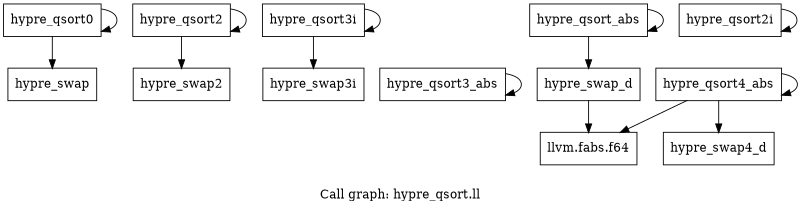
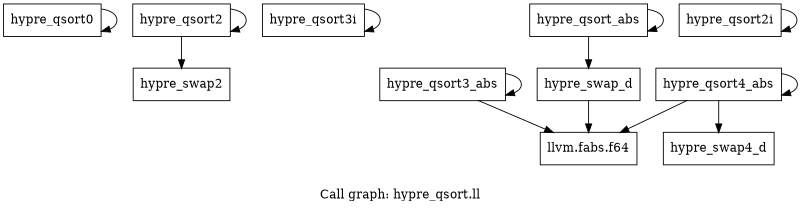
(52, 84) -> none
(313, 84) -> none
none -> (511, 115)
